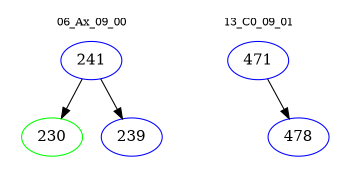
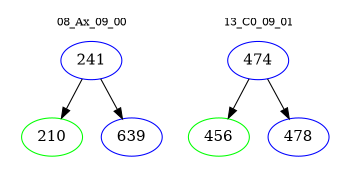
(92, 23) -> (92, 23)
(258, 61) -> (258, 61)
(52, 137) -> (52, 137)
(132, 137) -> (132, 137)
none -> (219, 137)
